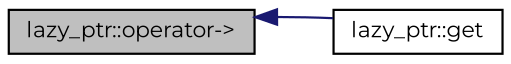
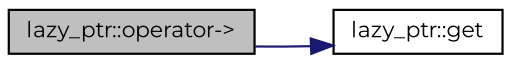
(305, 17) -> (283, 47)
